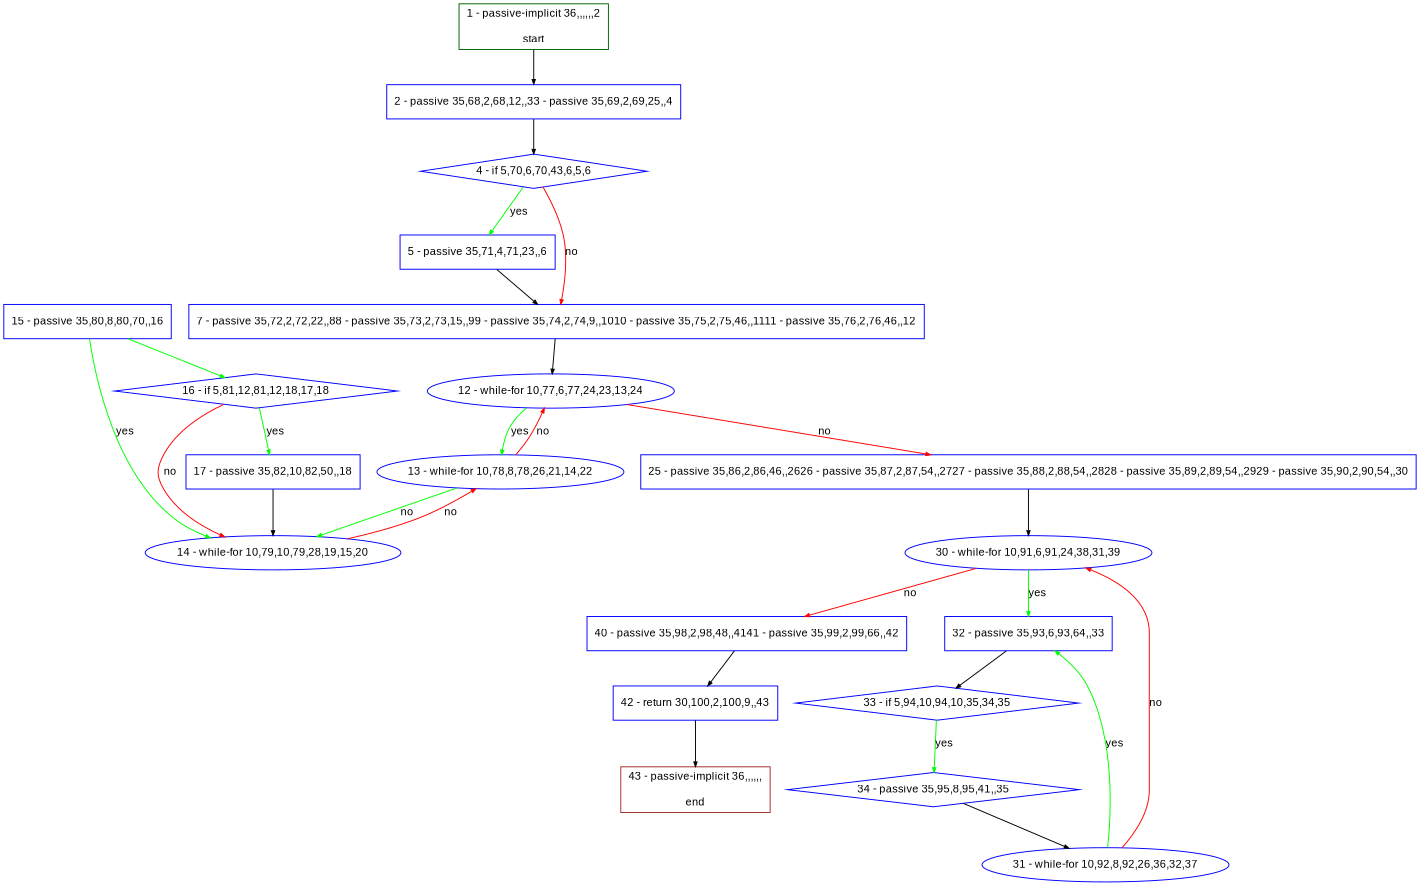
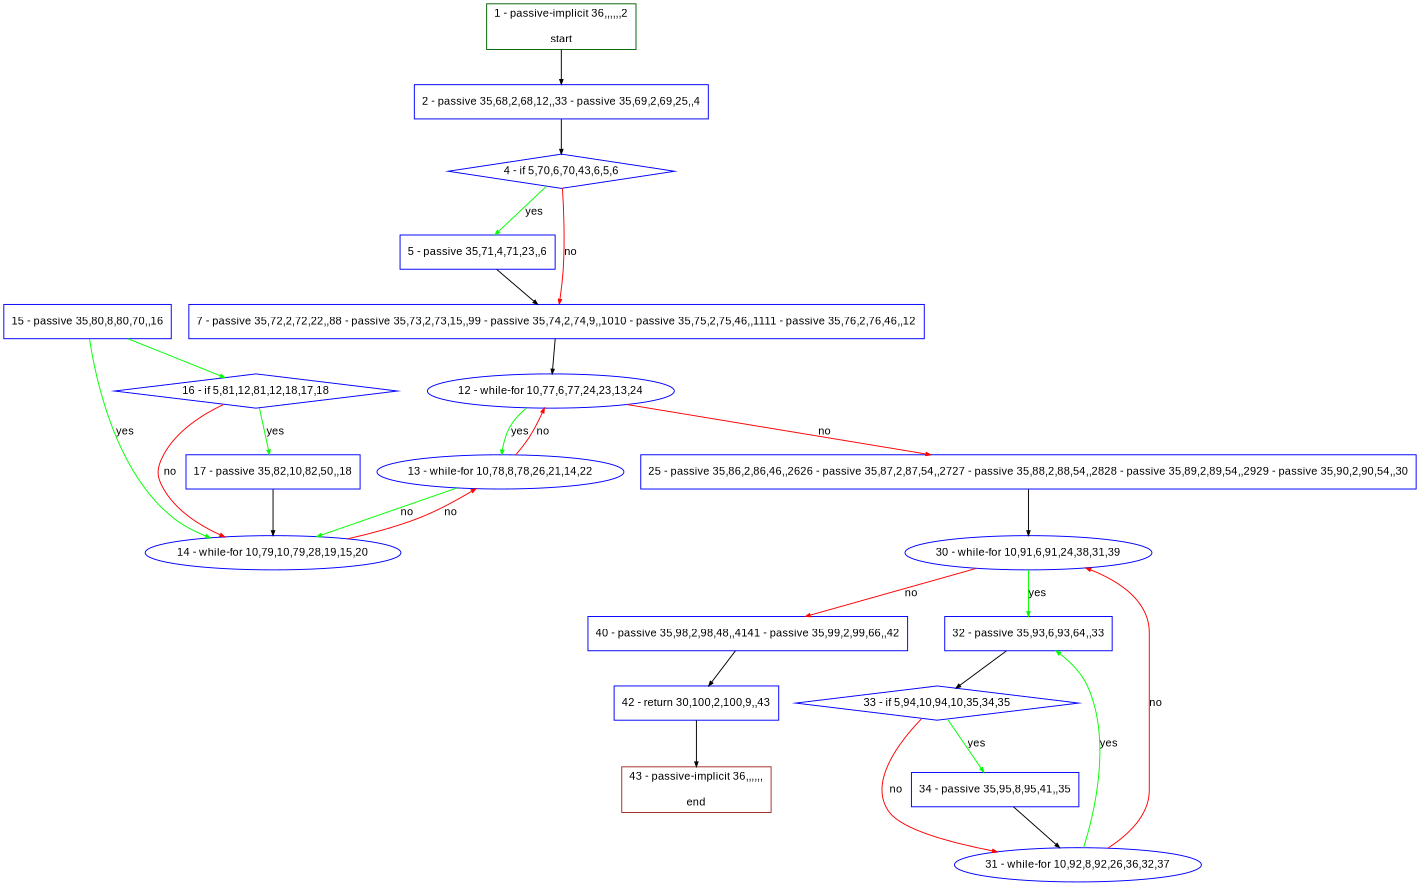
(933, 790) -> (995, 790)
none -> (891, 814)
